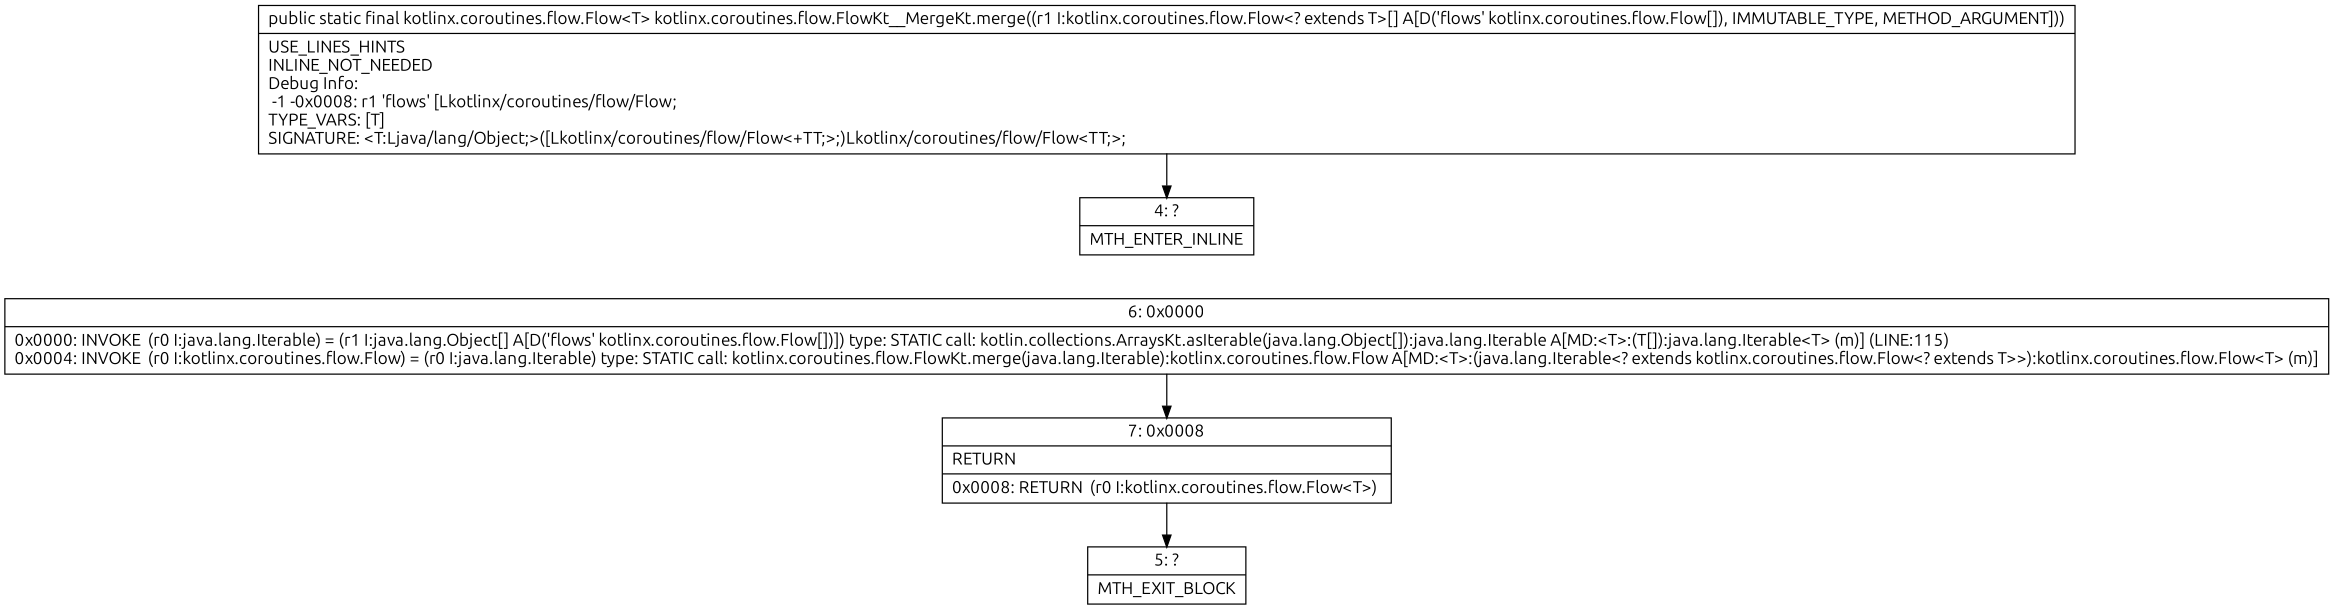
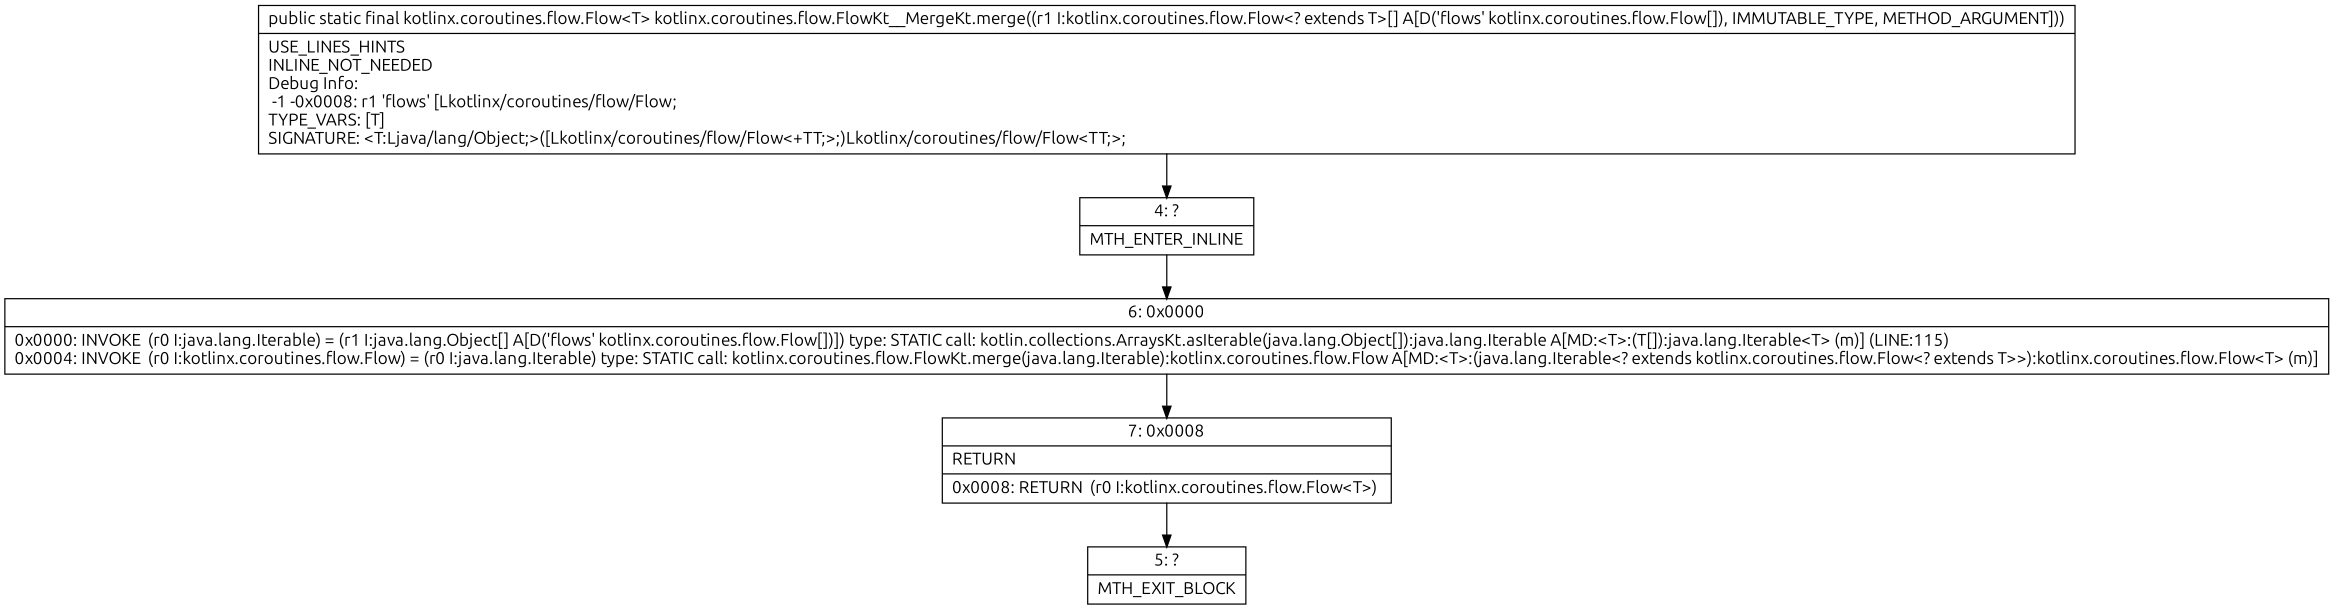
none -> (1167, 271)
